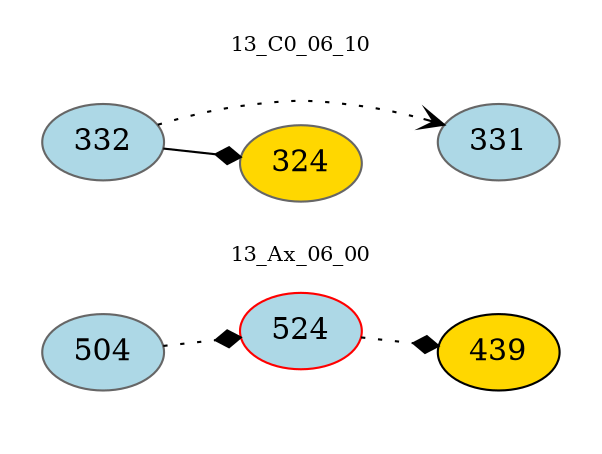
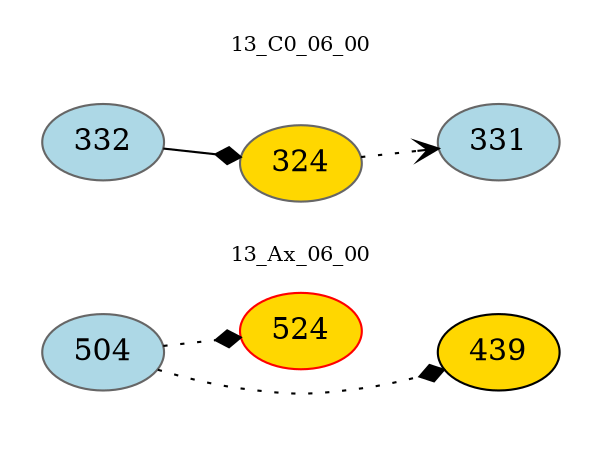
(301, 46) -> (301, 46)
(290, 101) -> (389, 154)
(301, 331) -> (301, 331)
(387, 340) -> (288, 393)
